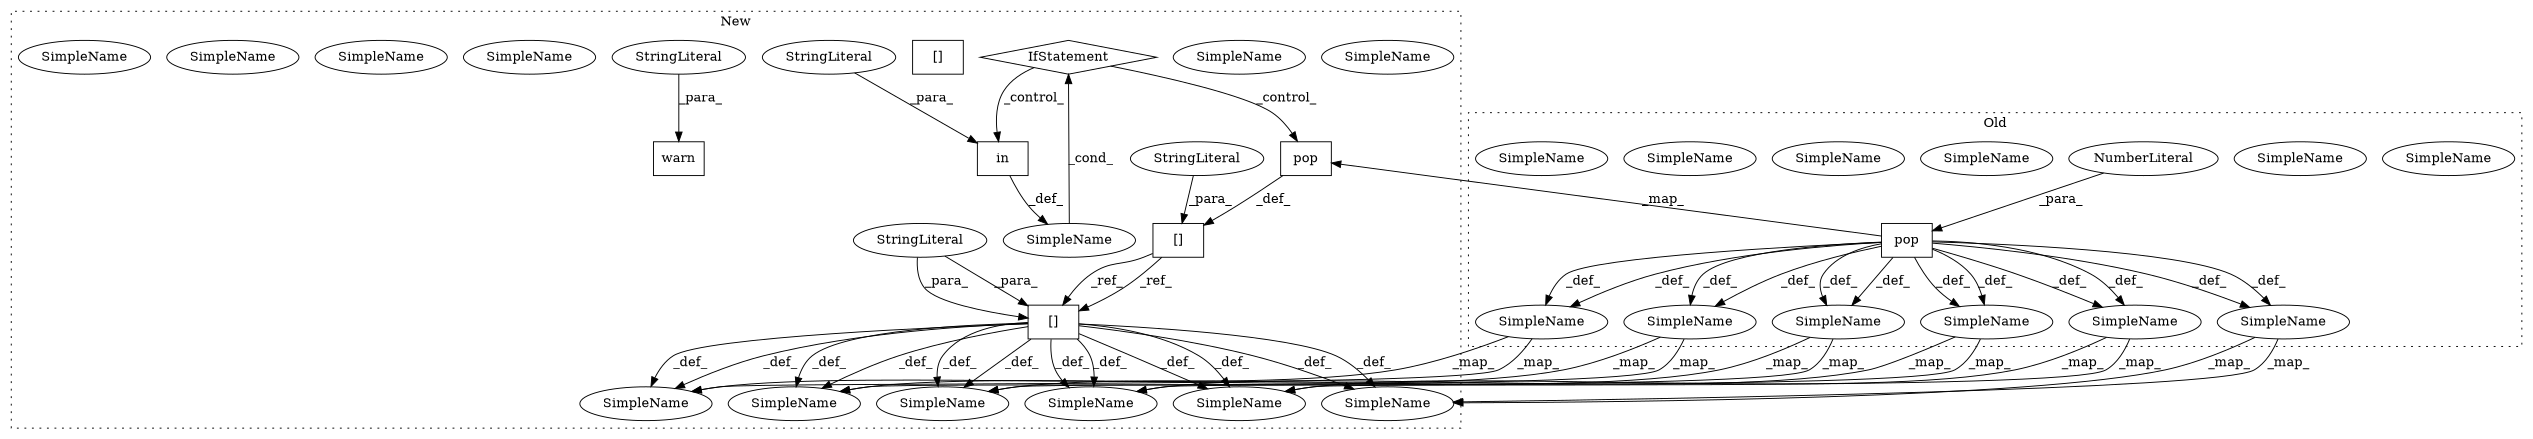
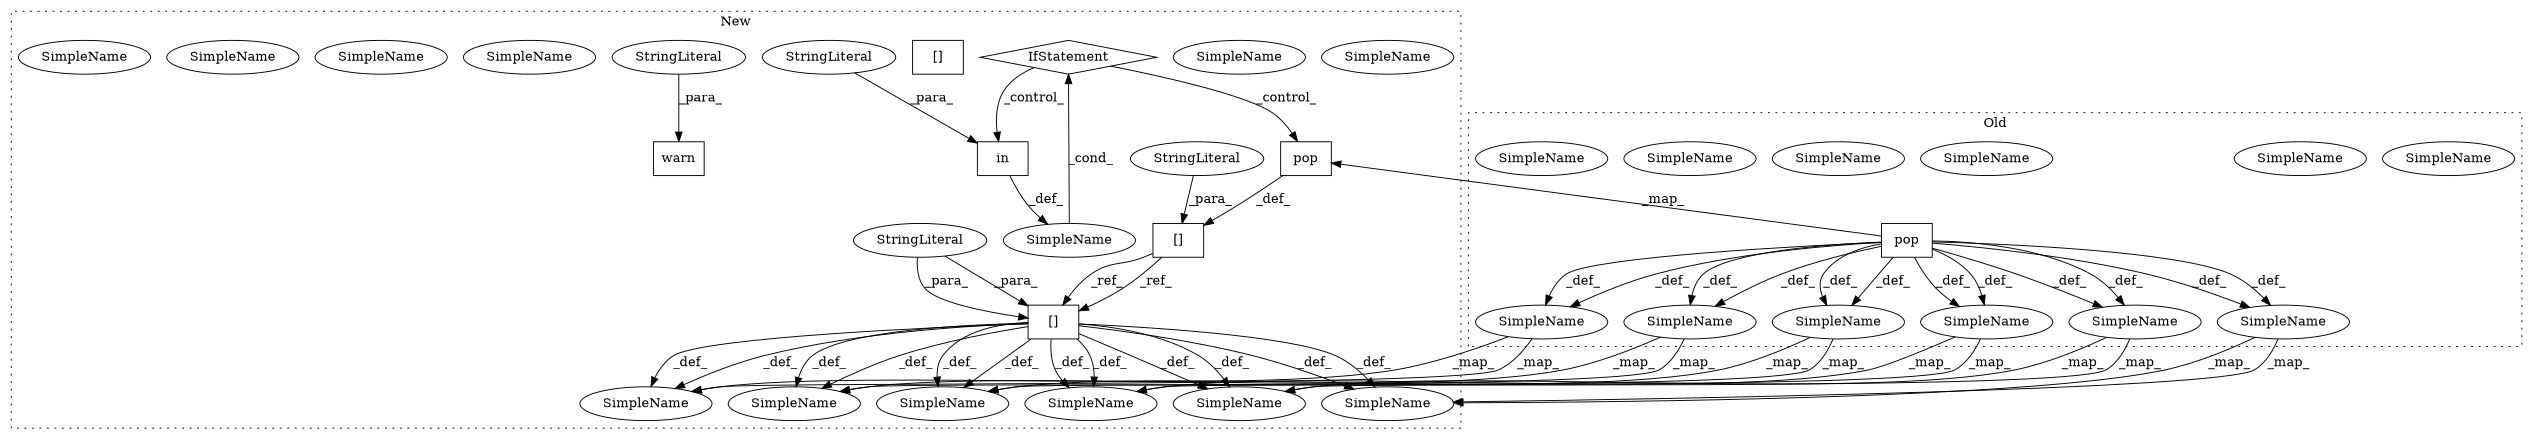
(2143, 159) -> none
